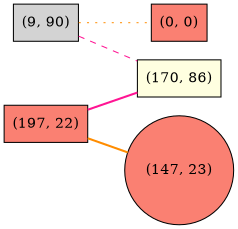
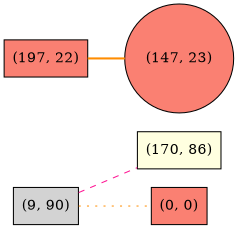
(113, 101) -> none
